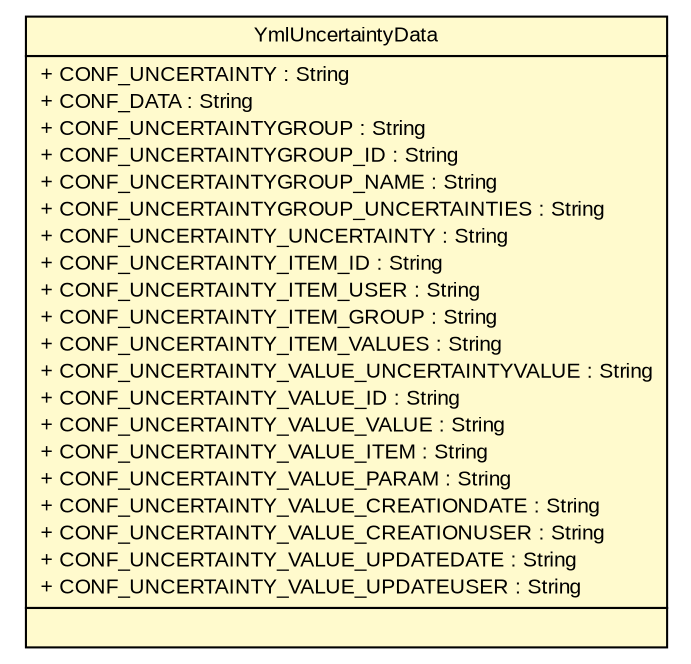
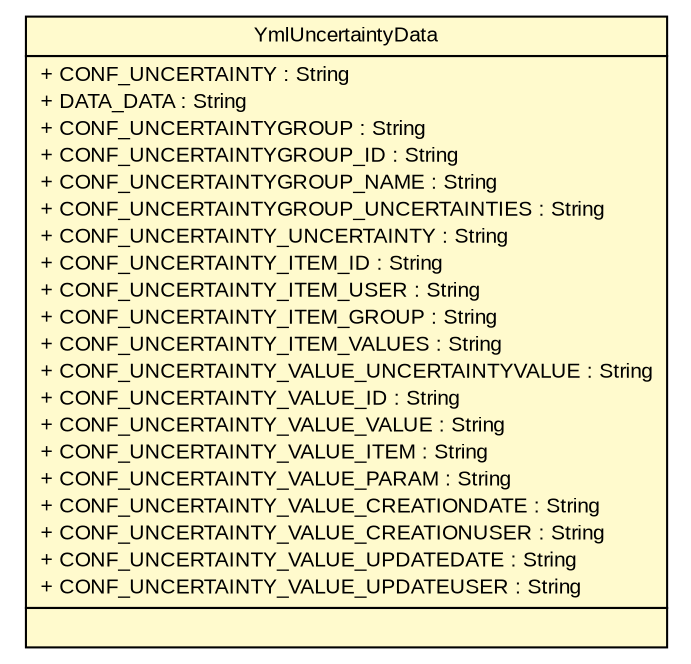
(147, 102) -> (144, 102)
